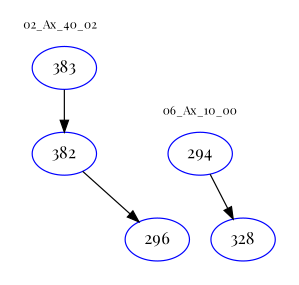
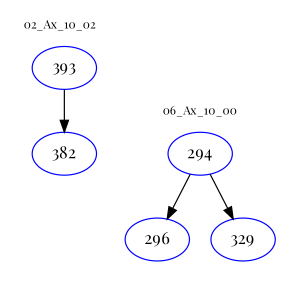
(60, 26) -> (60, 26)
(64, 68) -> (64, 68)
(106, 193) -> (181, 191)
(243, 240) -> (243, 240)
